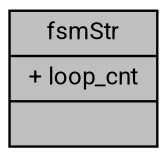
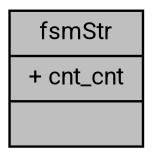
(83, 77) -> (76, 77)
